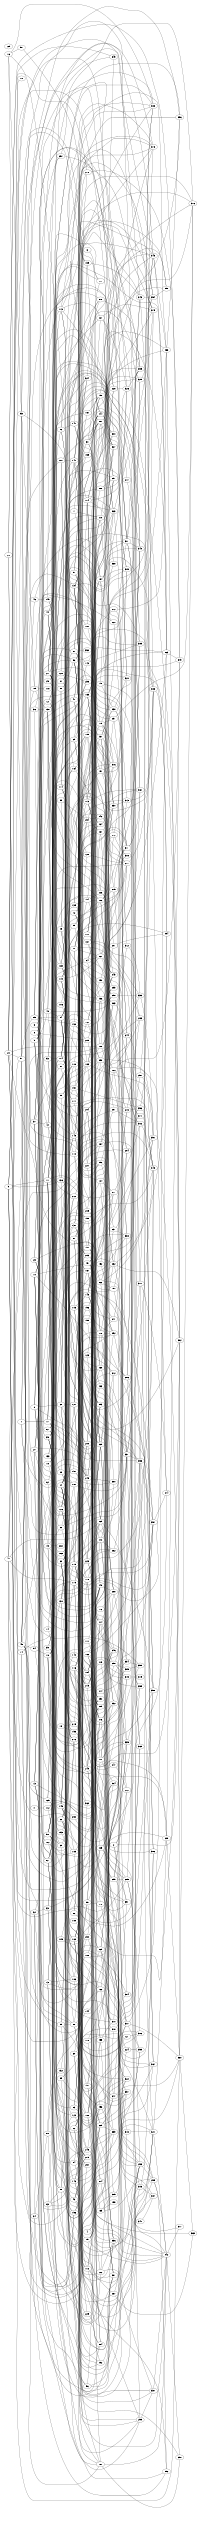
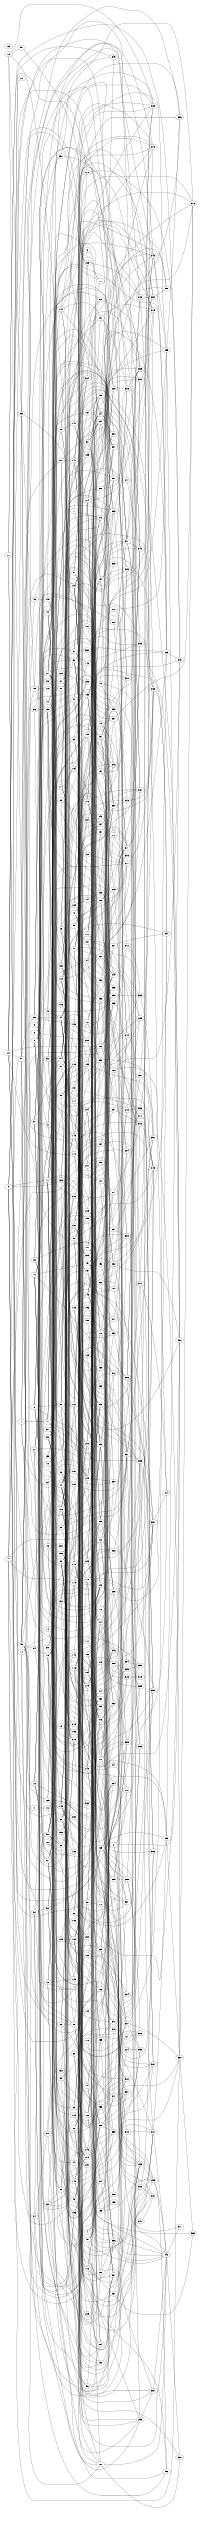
(67, 388) -> (40, 1074)
